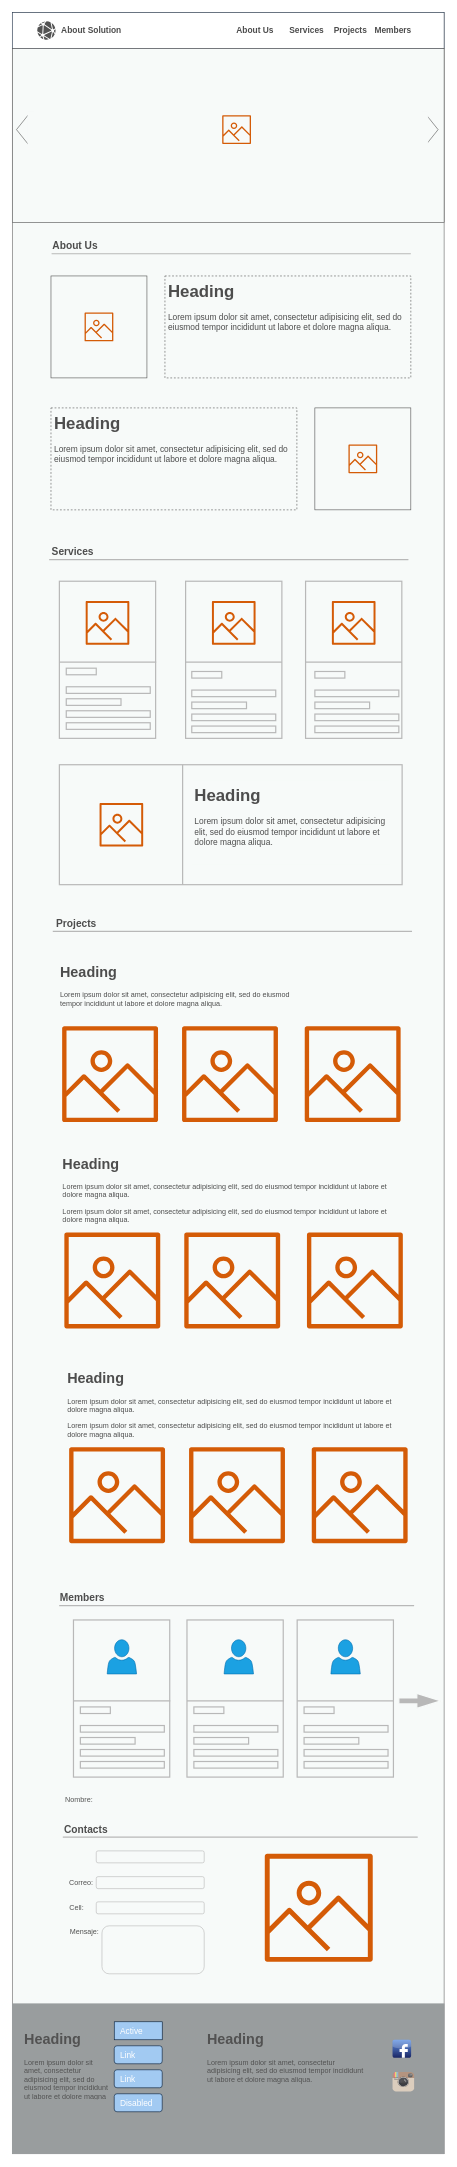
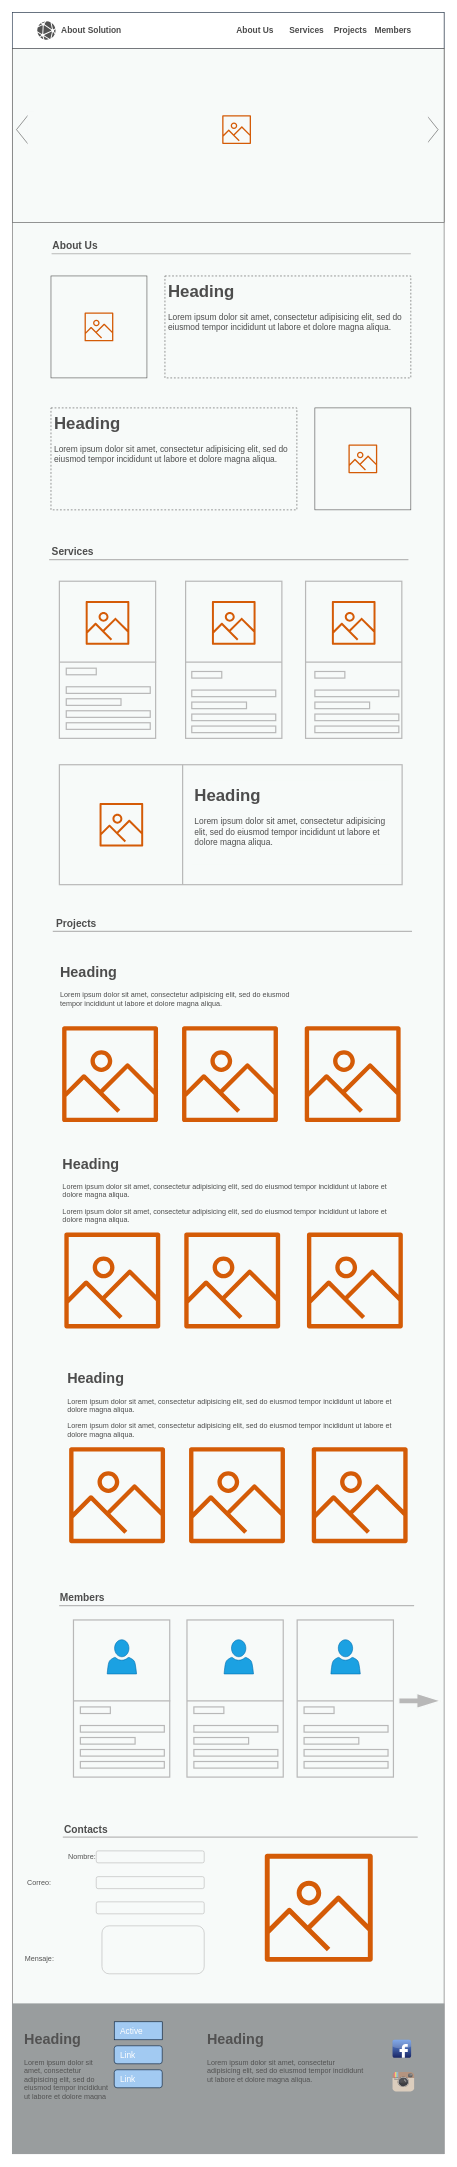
(79, 1800) -> (82, 1857)
(81, 1883) -> (39, 1883)
(77, 1908) -> none
(85, 1932) -> (40, 1959)
(138, 2103) -> none
